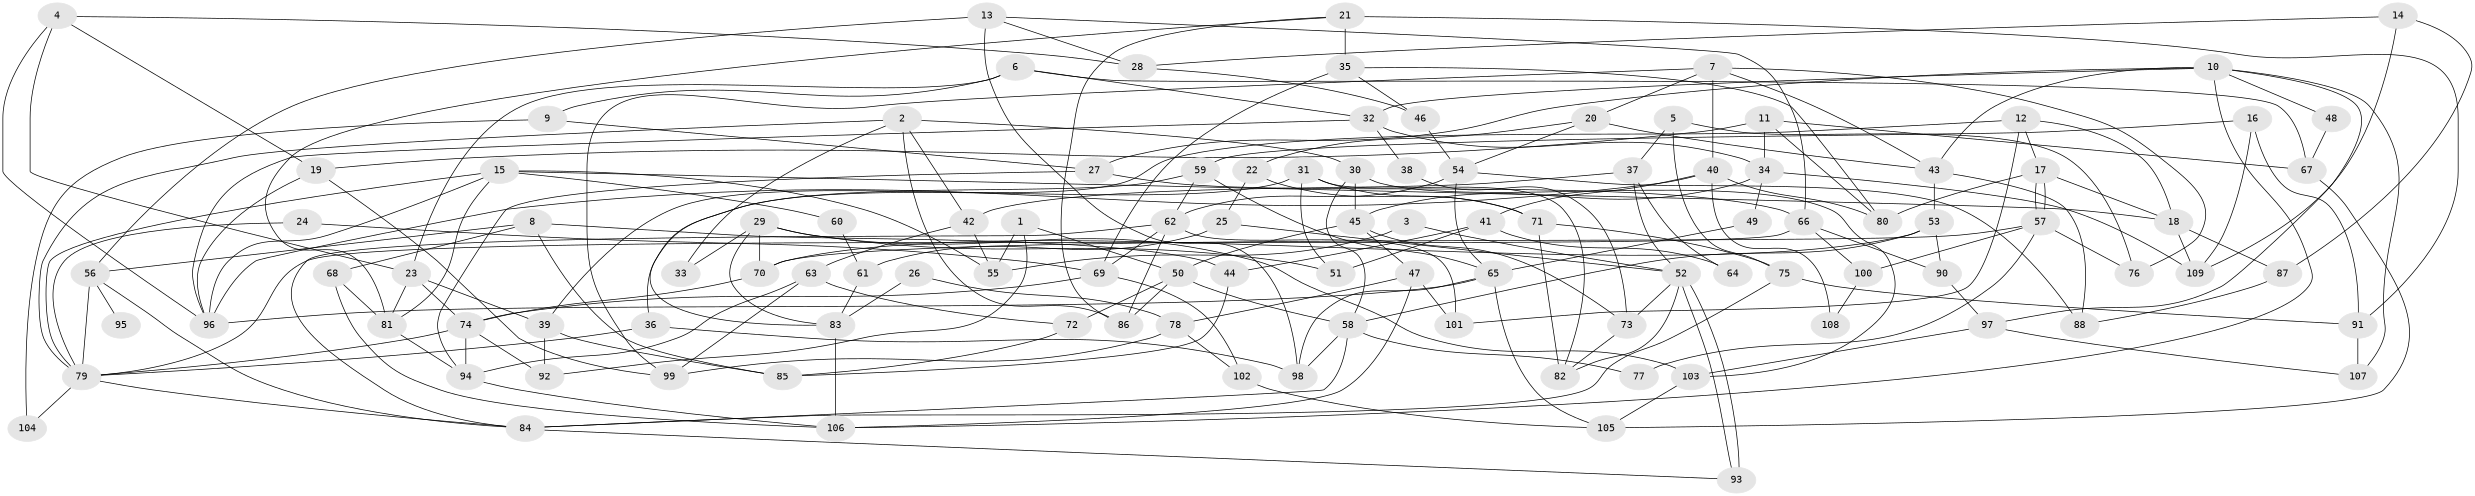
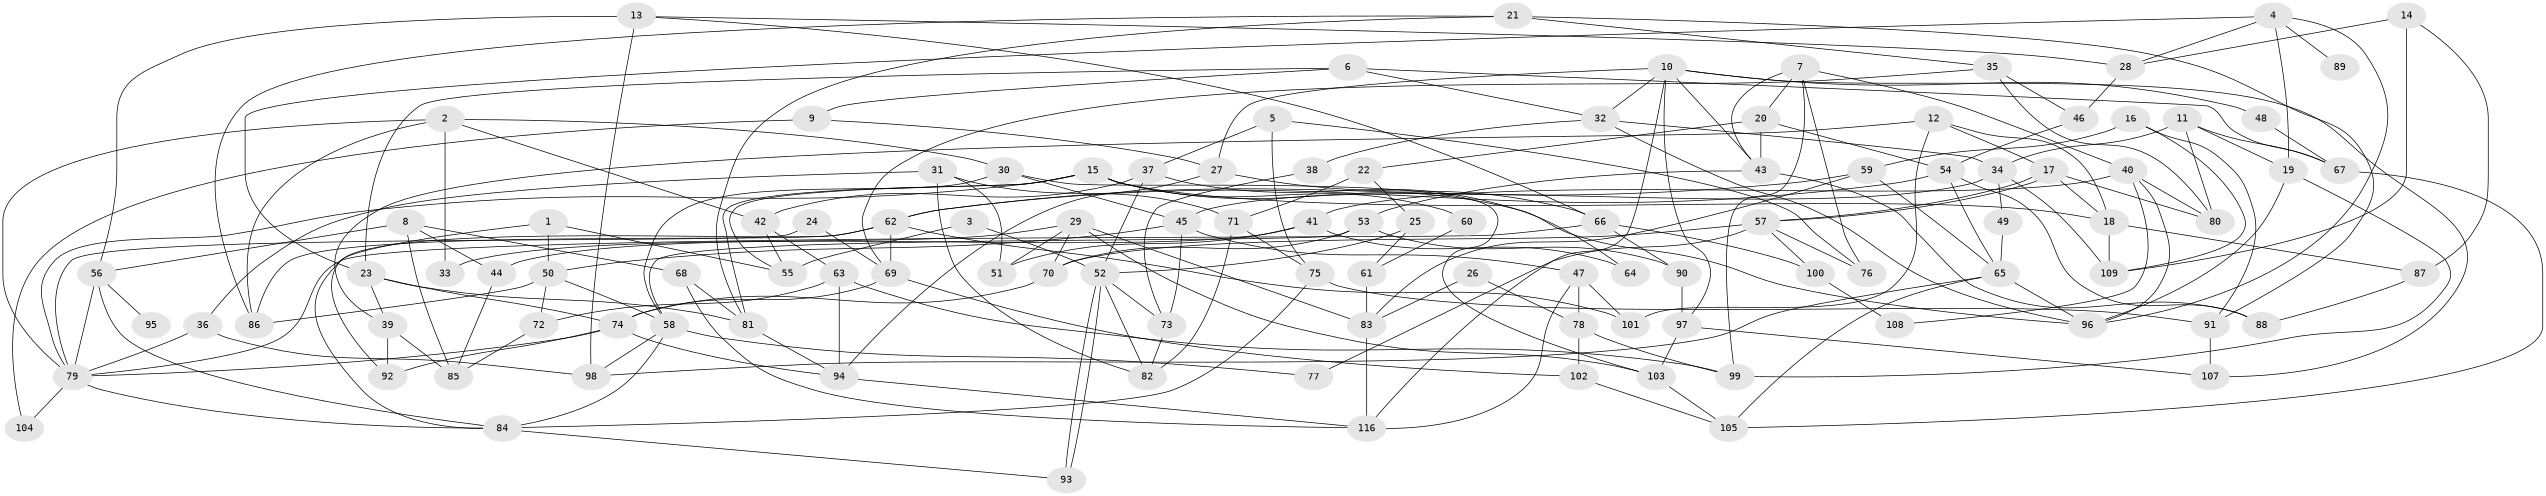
none -> (2340, 67)
(836, 429) -> (1367, 429)
